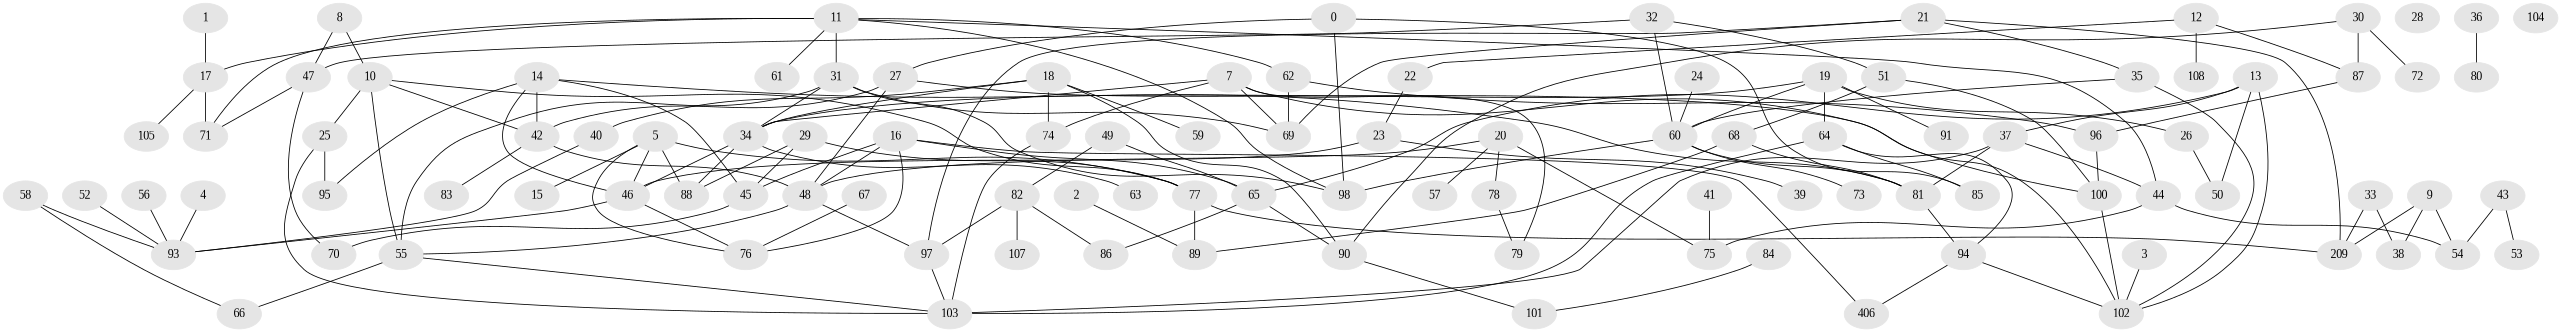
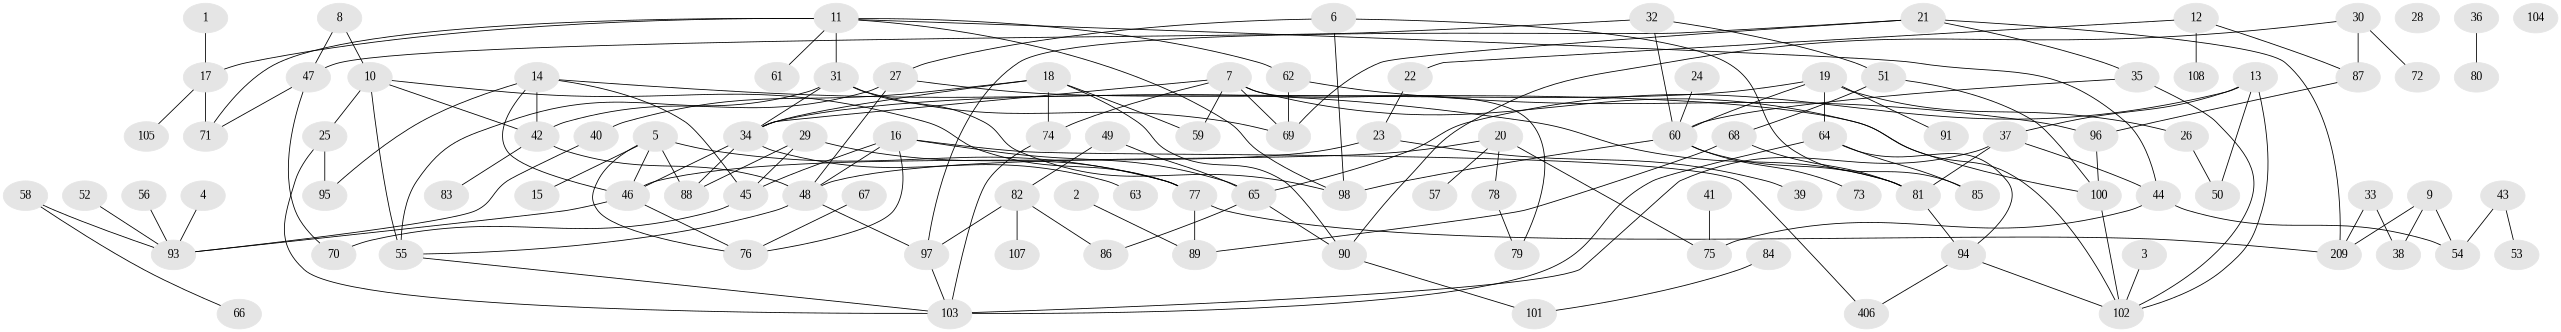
(1334, 18) -> (1334, 18)
none -> (1214, 107)
(321, 285) -> none
